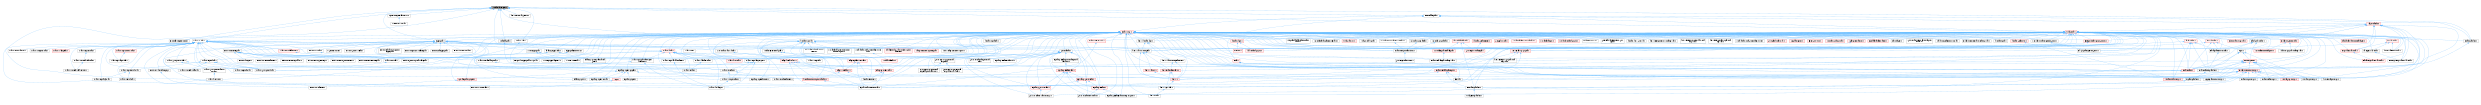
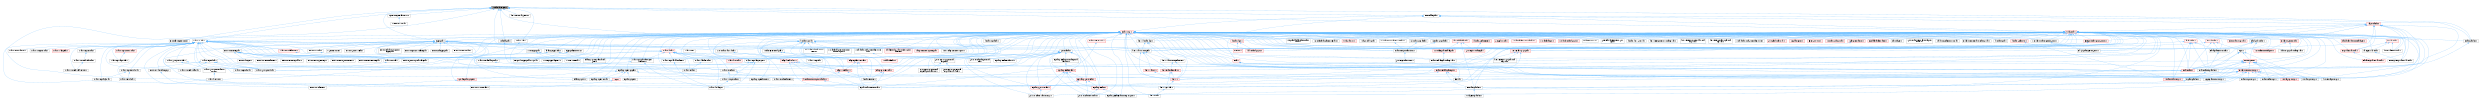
(1440, 41) -> (1440, 41)
